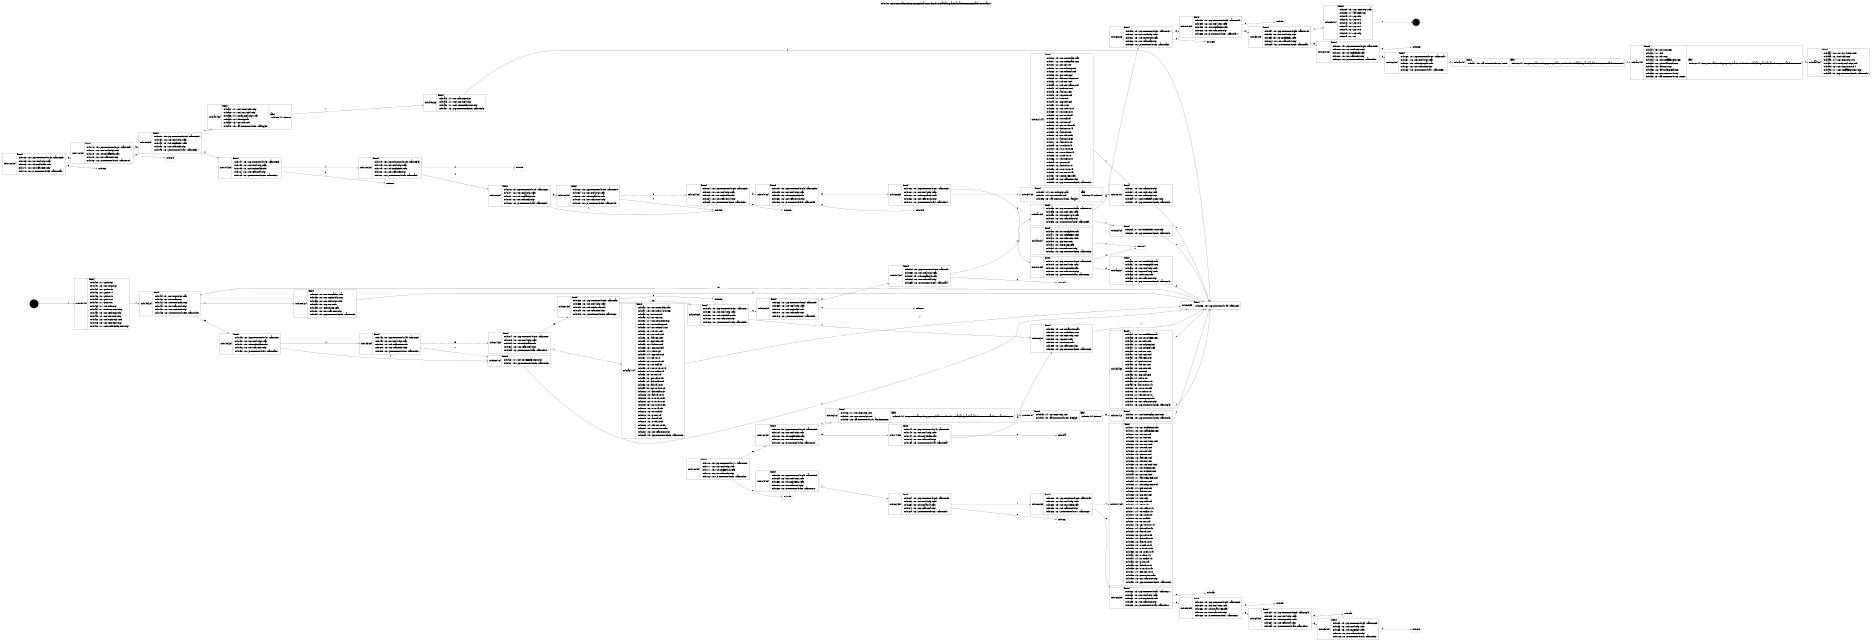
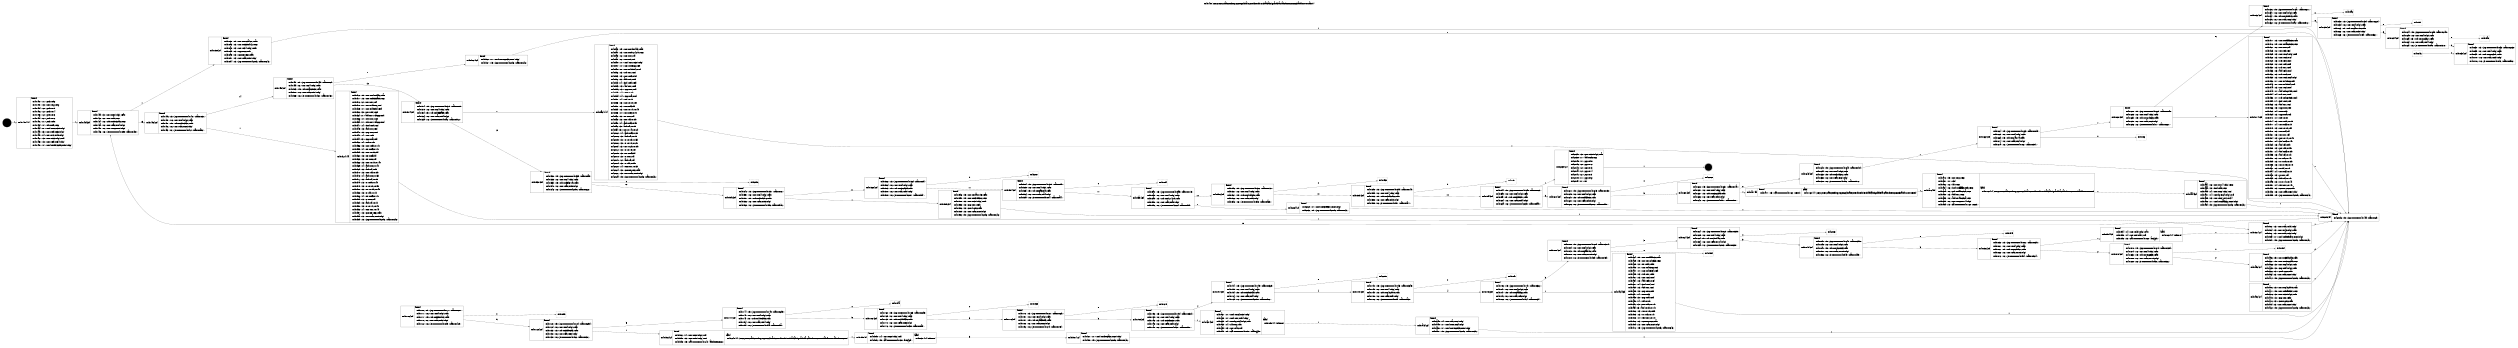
none -> (1769, 184)
none -> (2290, 208)
(629, 215) -> (1577, 292)
(1114, 245) -> (2333, 255)
(383, 358) -> (271, 140)
(1019, 418) -> (824, 318)
(1394, 629) -> (2438, 54)
